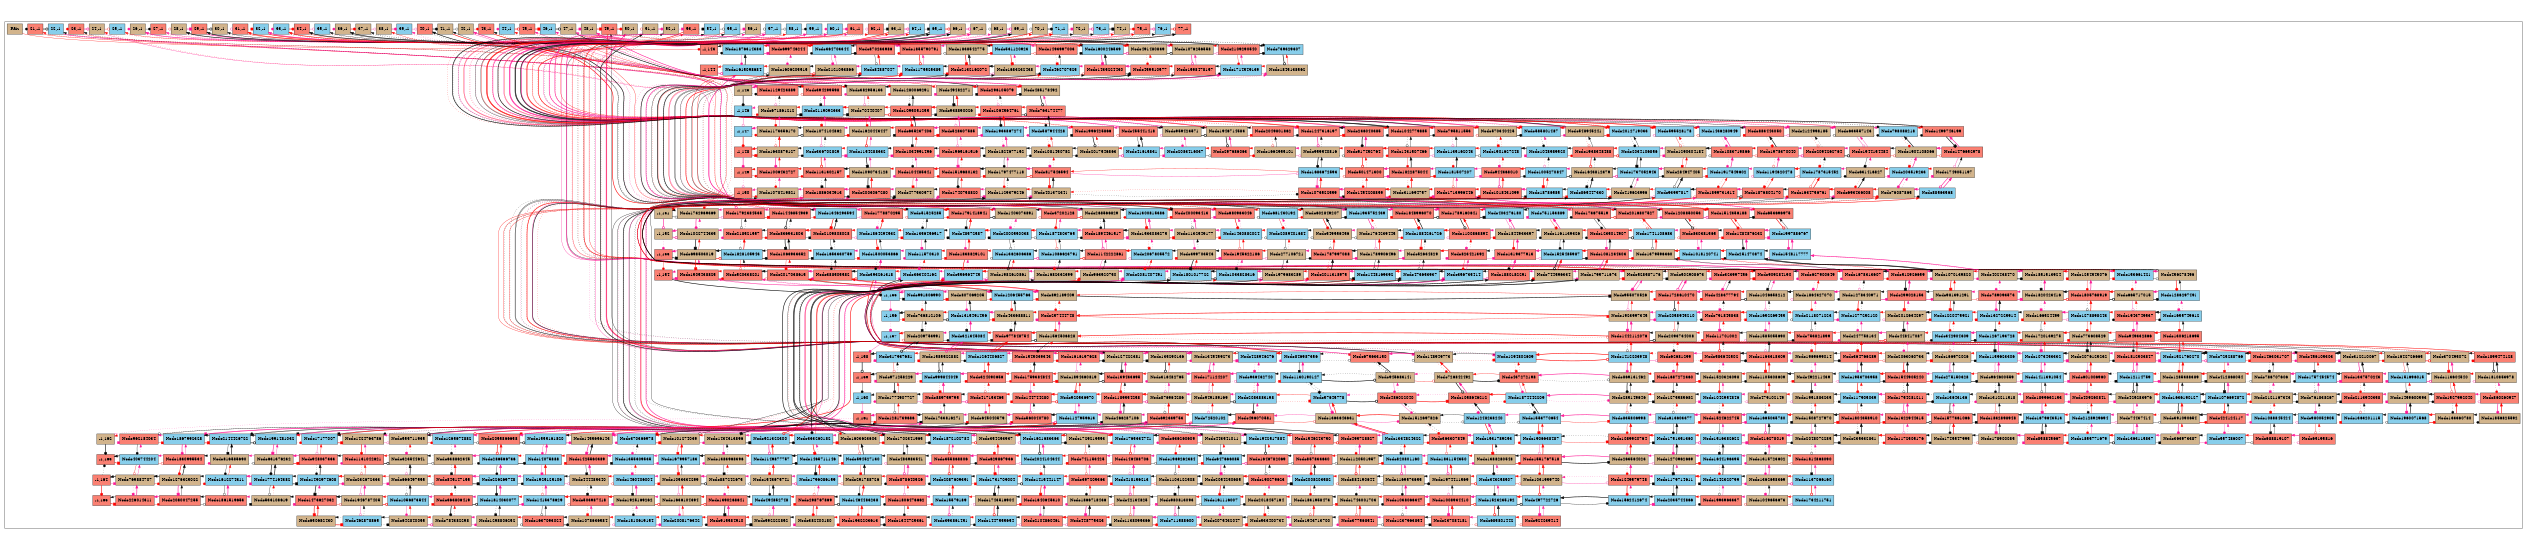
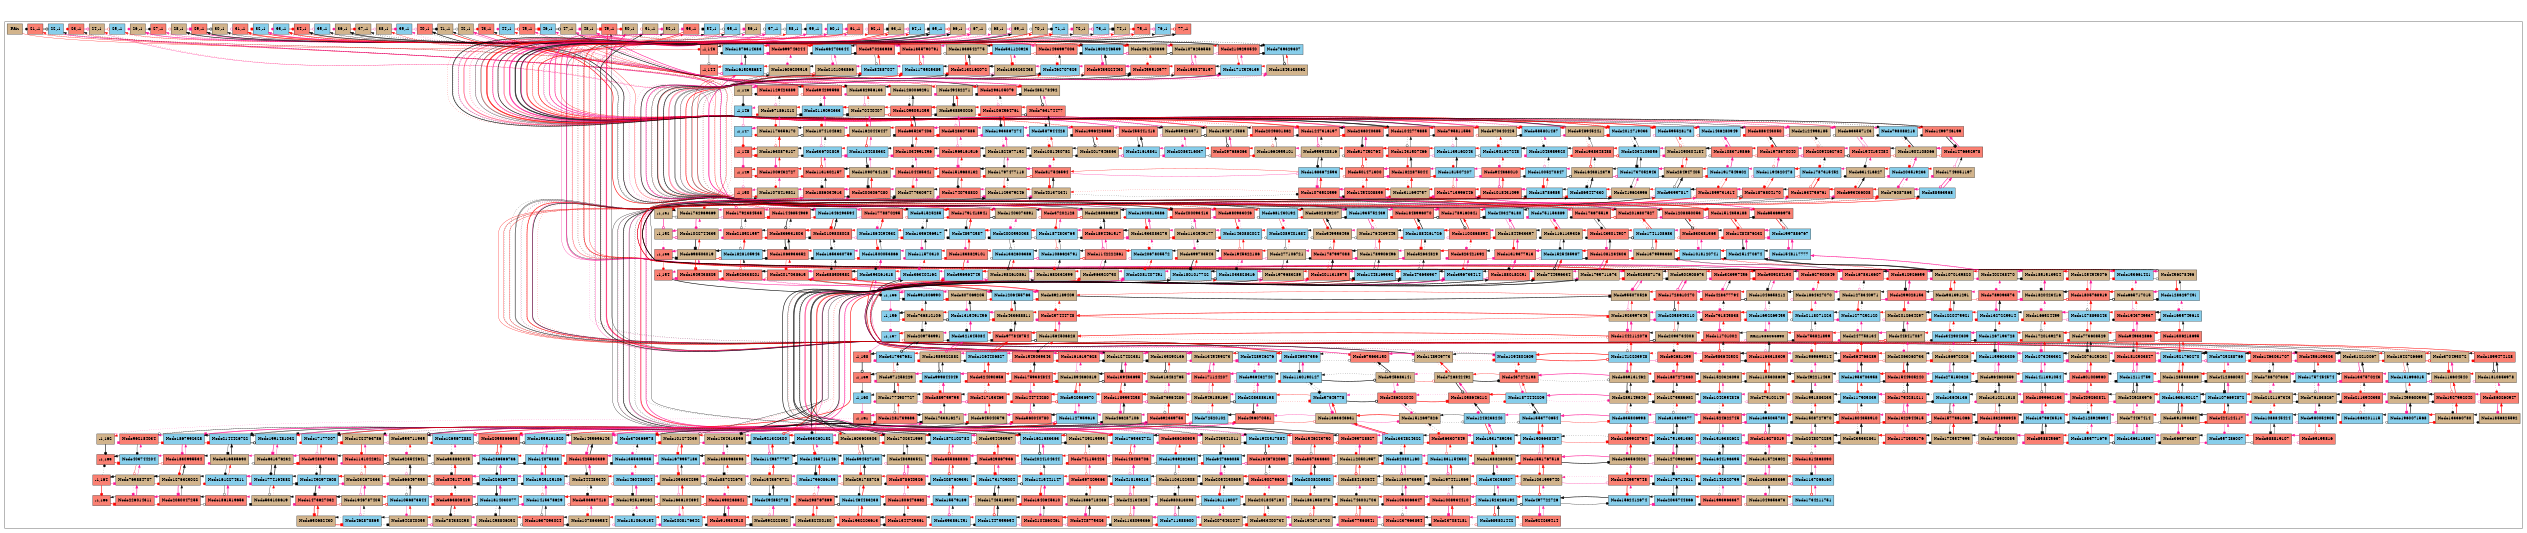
none -> (709, 59)
(1105, 70) -> (1105, 70)
(1767, 337) -> (1767, 337)
